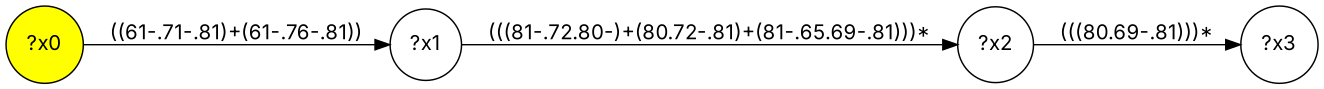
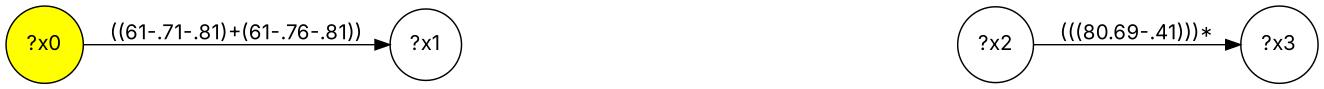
(1137, 34) -> (1137, 34)
(702, 45) -> none
